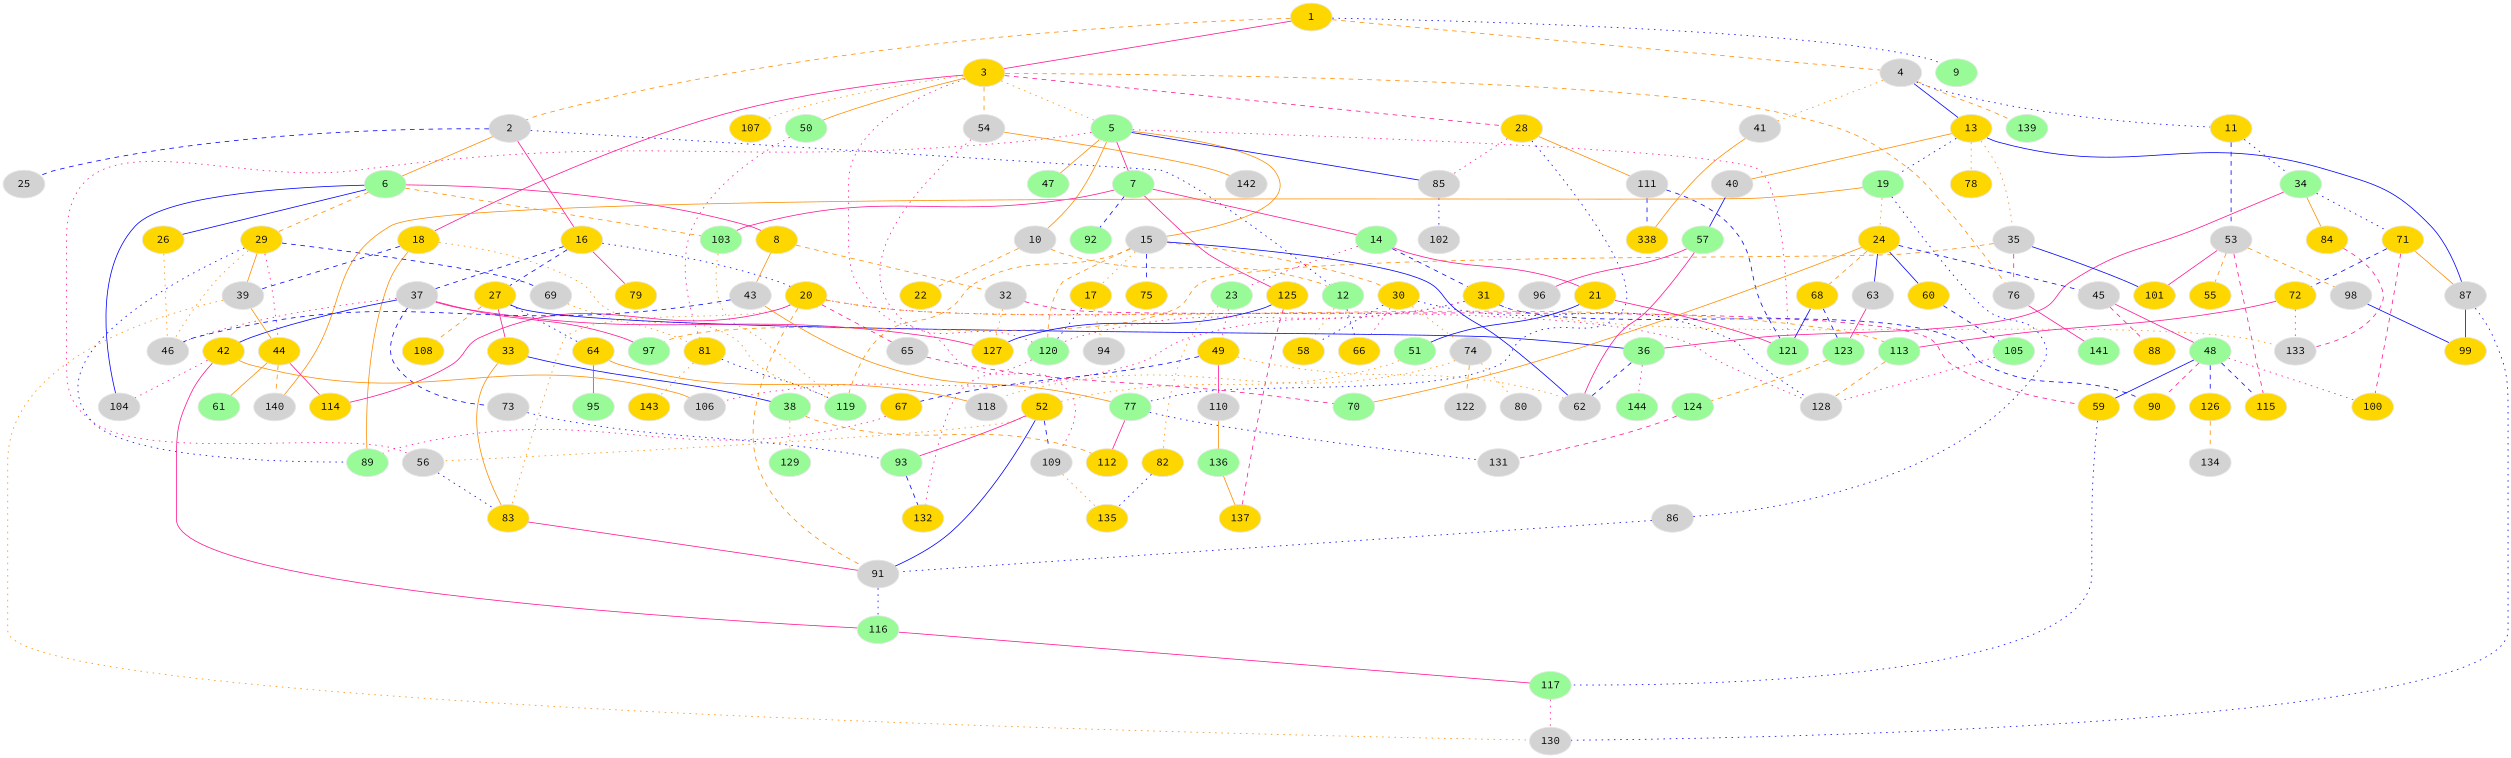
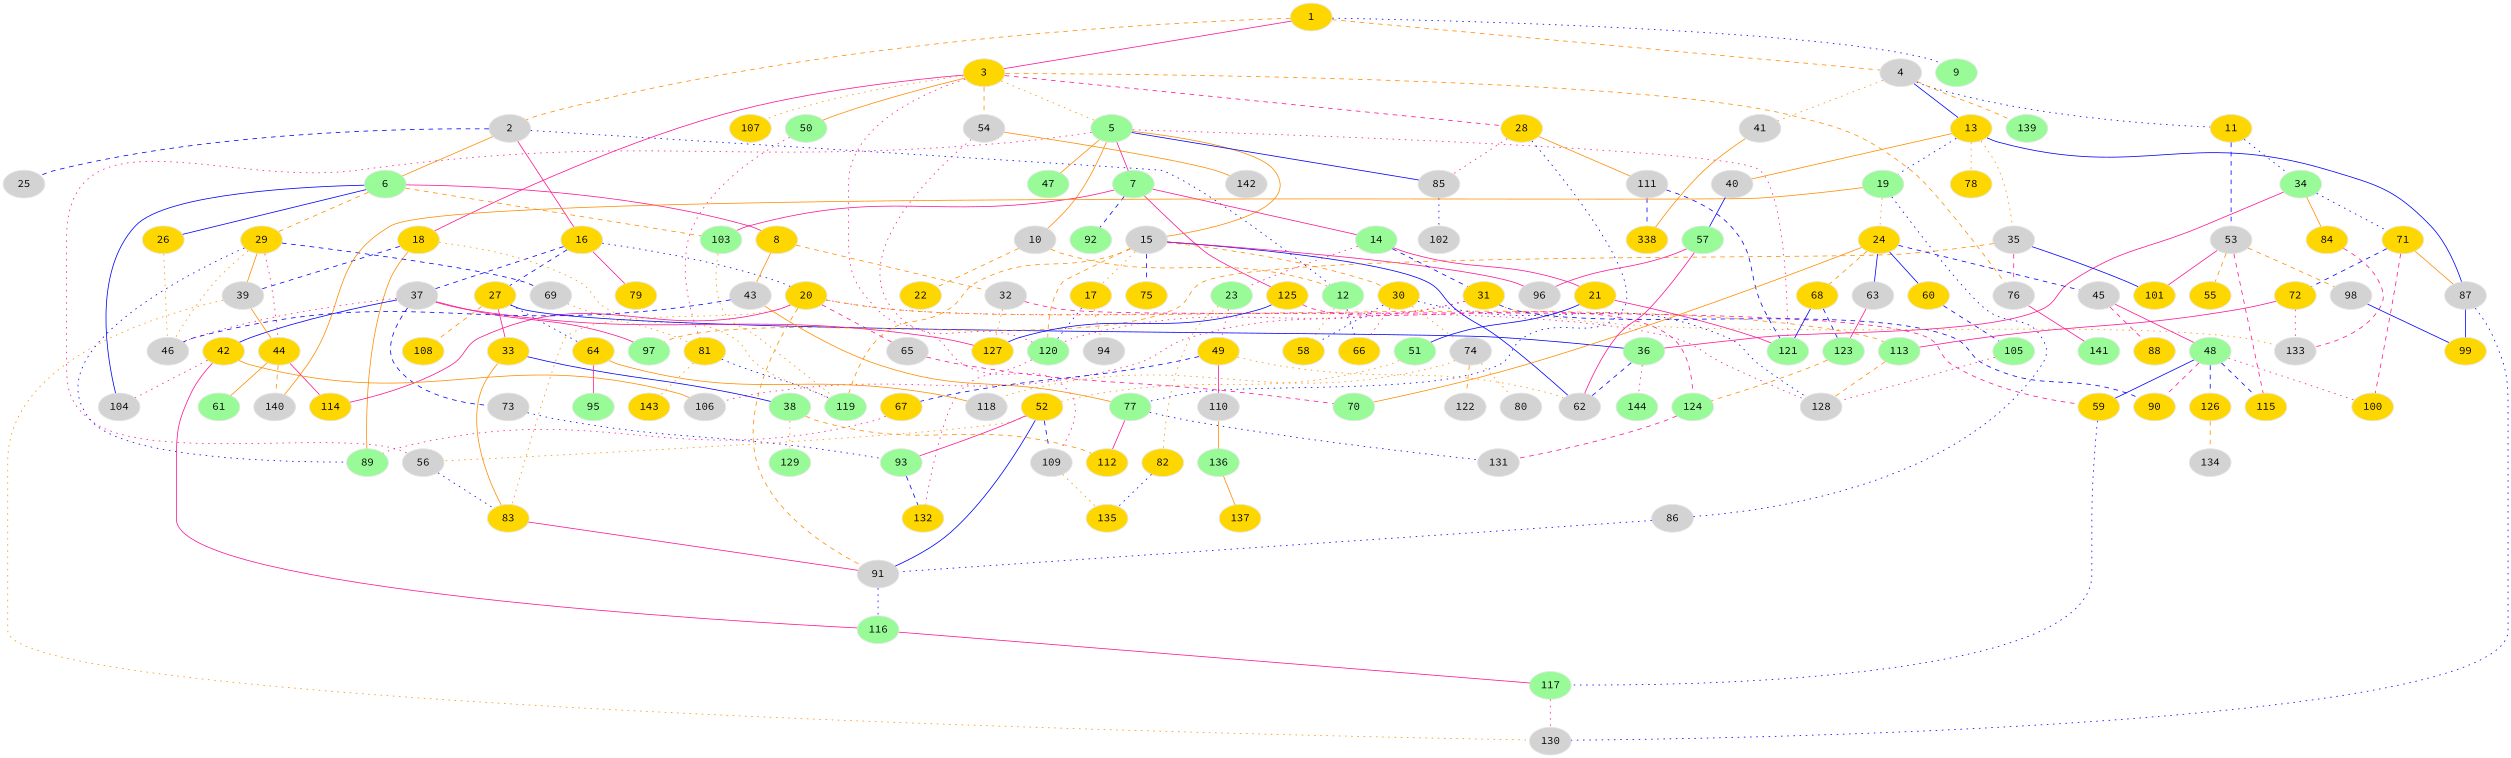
none -> (1355, 258)
(1261, 406) -> (1519, 312)
